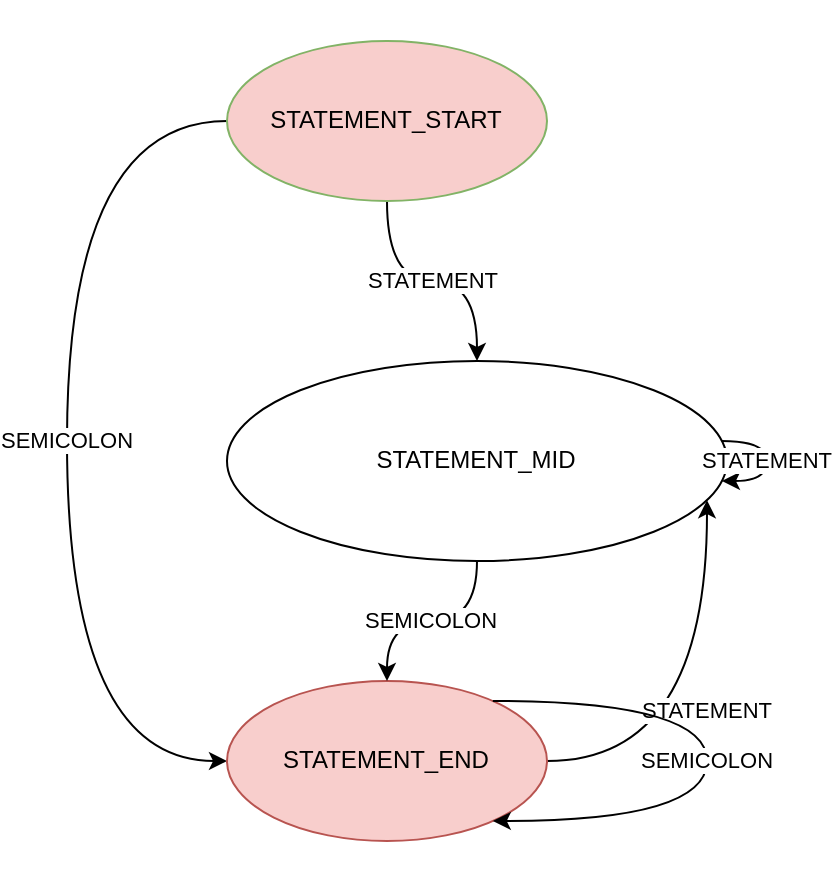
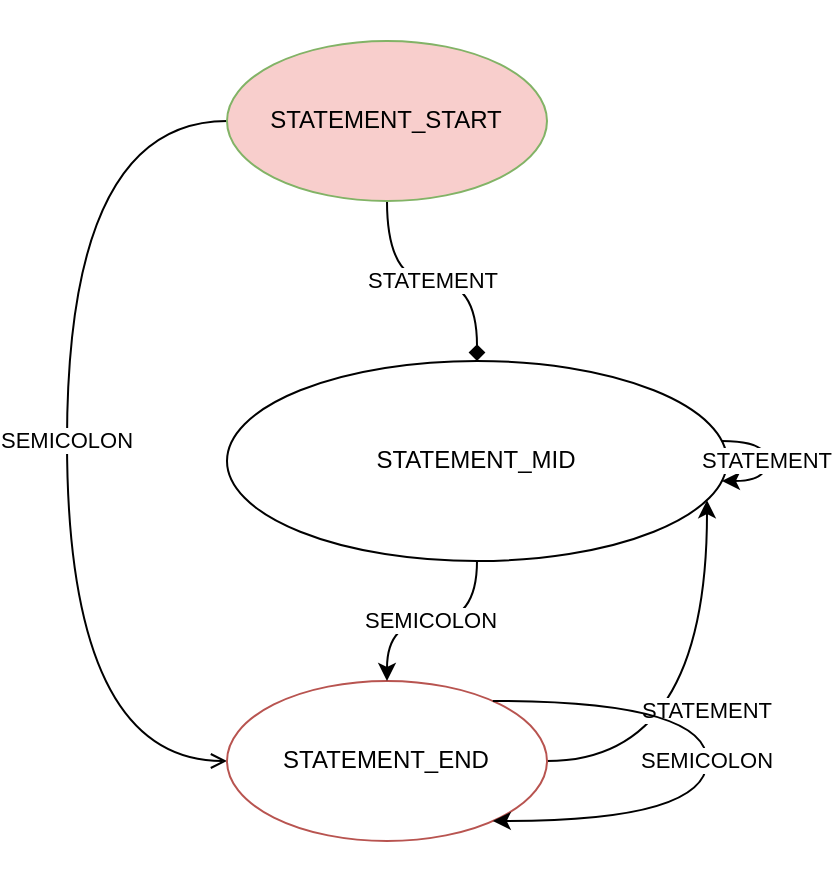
(477, 346) -> (477, 345)
(113, 698) -> (116, 698)
(387, 761) -> (387, 761)
